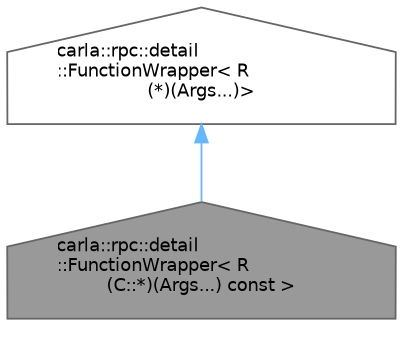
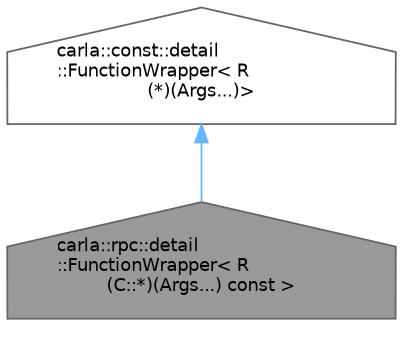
(201, 72) -> (201, 72)
